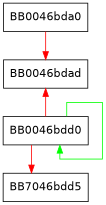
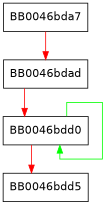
(46, 17) -> (46, 17)
(46, 106) -> (25, 98)
(46, 187) -> (46, 187)
